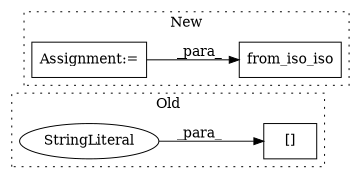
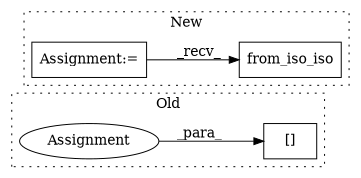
(199, 52) -> (199, 52)
(89, 141) -> (89, 141)
